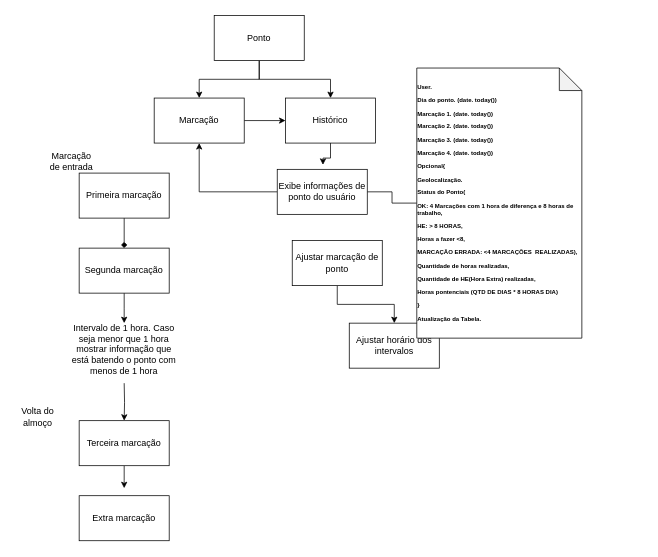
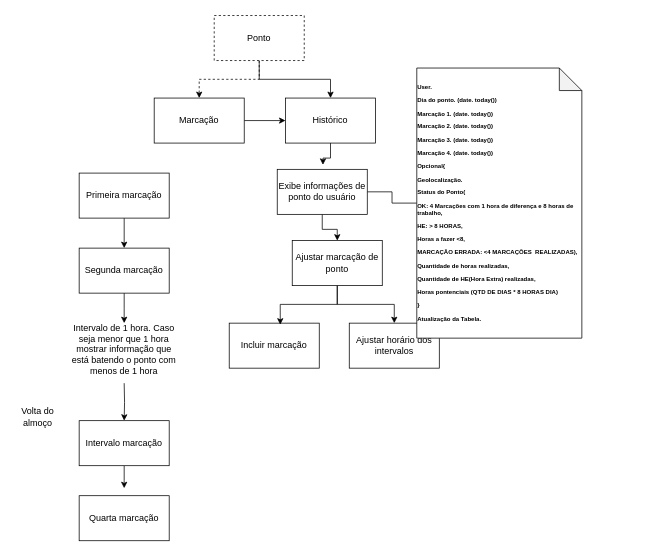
(259, 38) -> (259, 38)
(223, 79) -> (223, 79)
(72, 162) -> none
(217, 192) -> (325, 229)
(124, 241) -> (124, 241)
none -> (300, 304)
none -> (274, 345)
(124, 443) -> (124, 443)
(124, 518) -> (124, 518)
